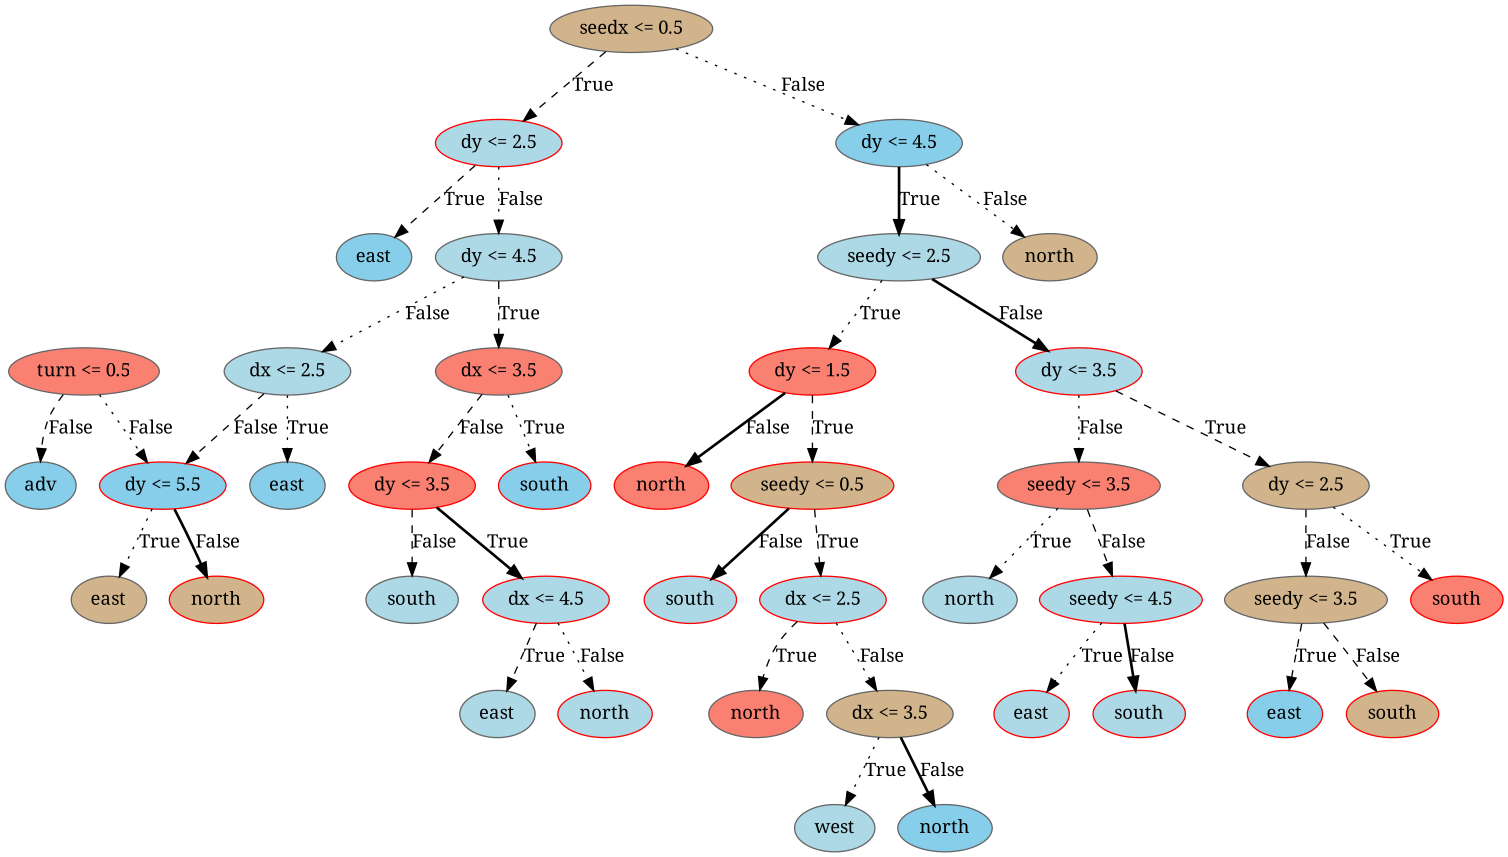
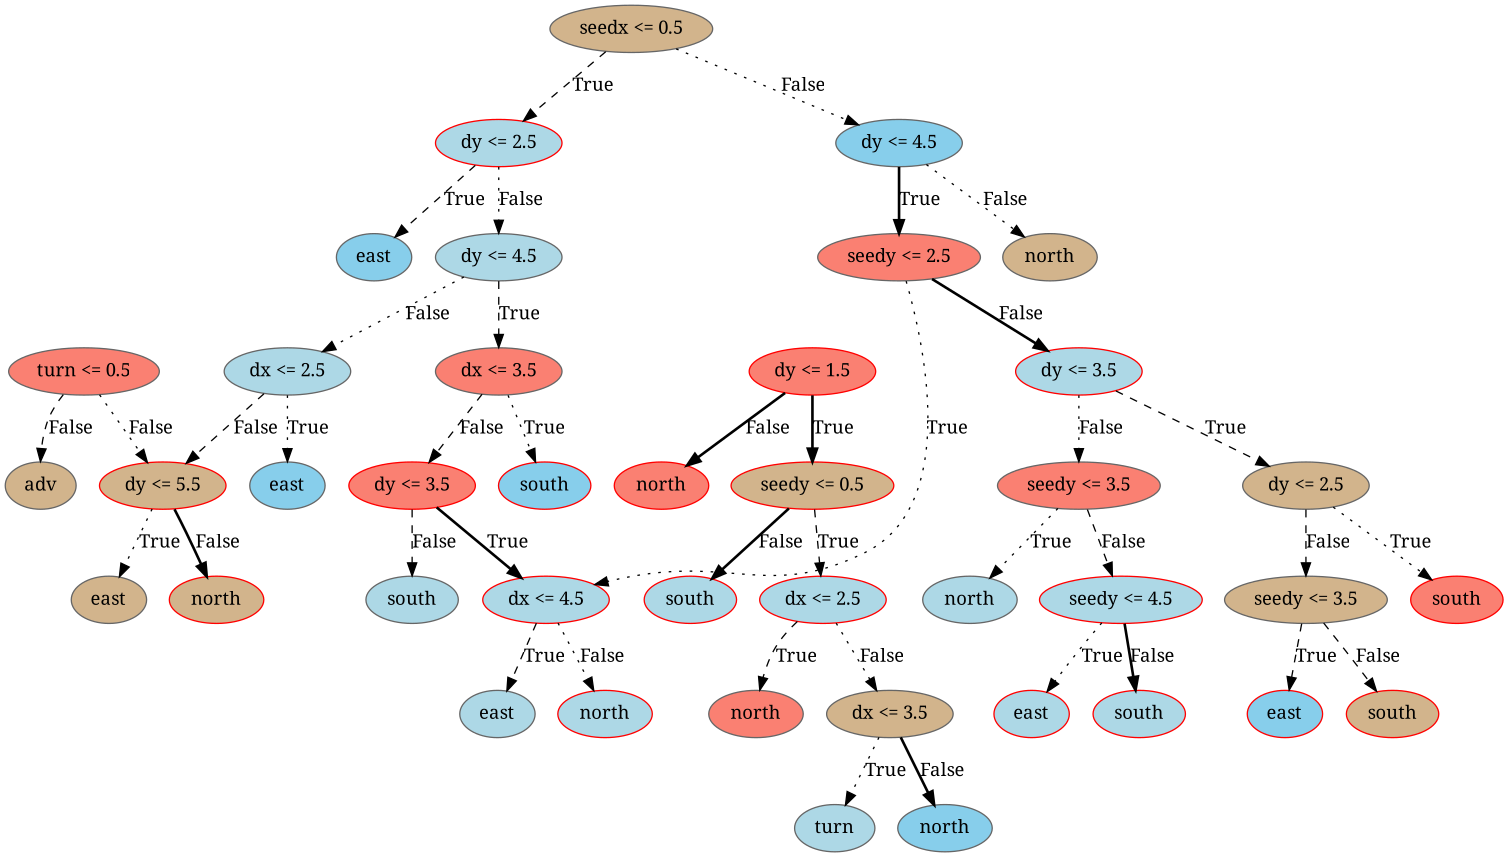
(899, 257) -> (899, 257)
(860, 309) -> (878, 542)
(812, 422) -> (812, 422)
(41, 486) -> (41, 486)
(163, 486) -> (163, 486)
(835, 828) -> (835, 828)
